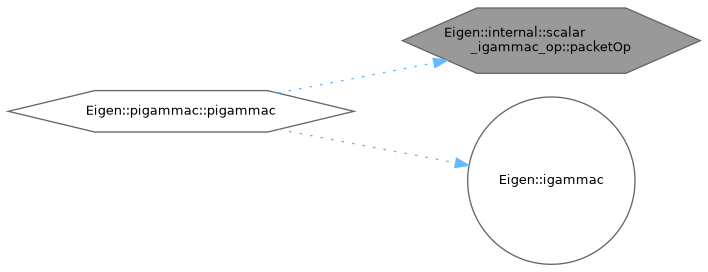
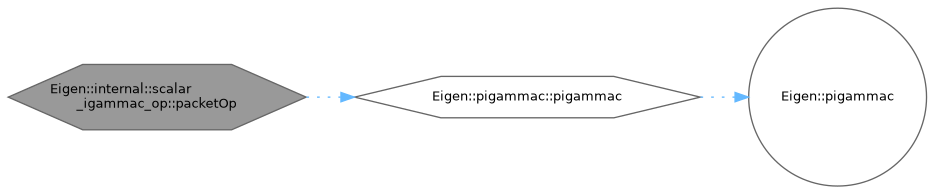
(356, 78) -> (324, 97)
(551, 181) -> (838, 97)
